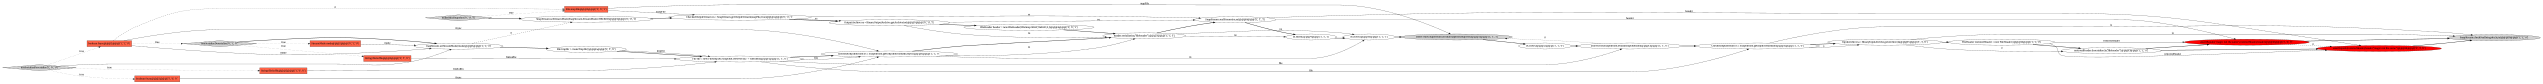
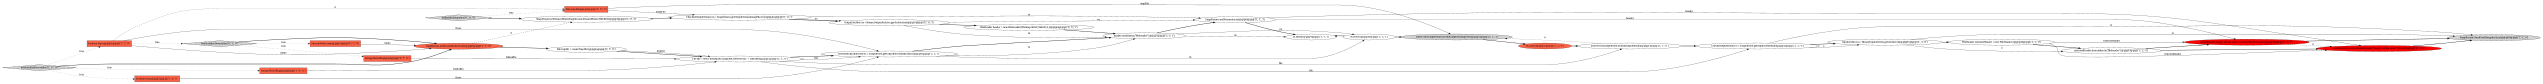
(1339, 38) -> (1341, 36)
(459, 46) -> (459, 46)
(1545, 46) -> (1545, 46)
(255, 64) -> (255, 64)
